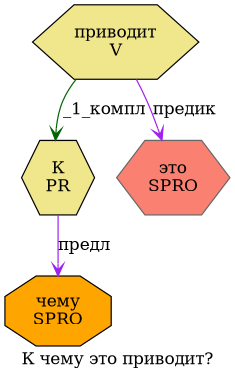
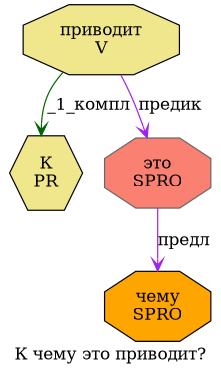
(116, 42) -> (101, 40)
(173, 178) -> (158, 173)
(58, 239) -> (158, 233)
